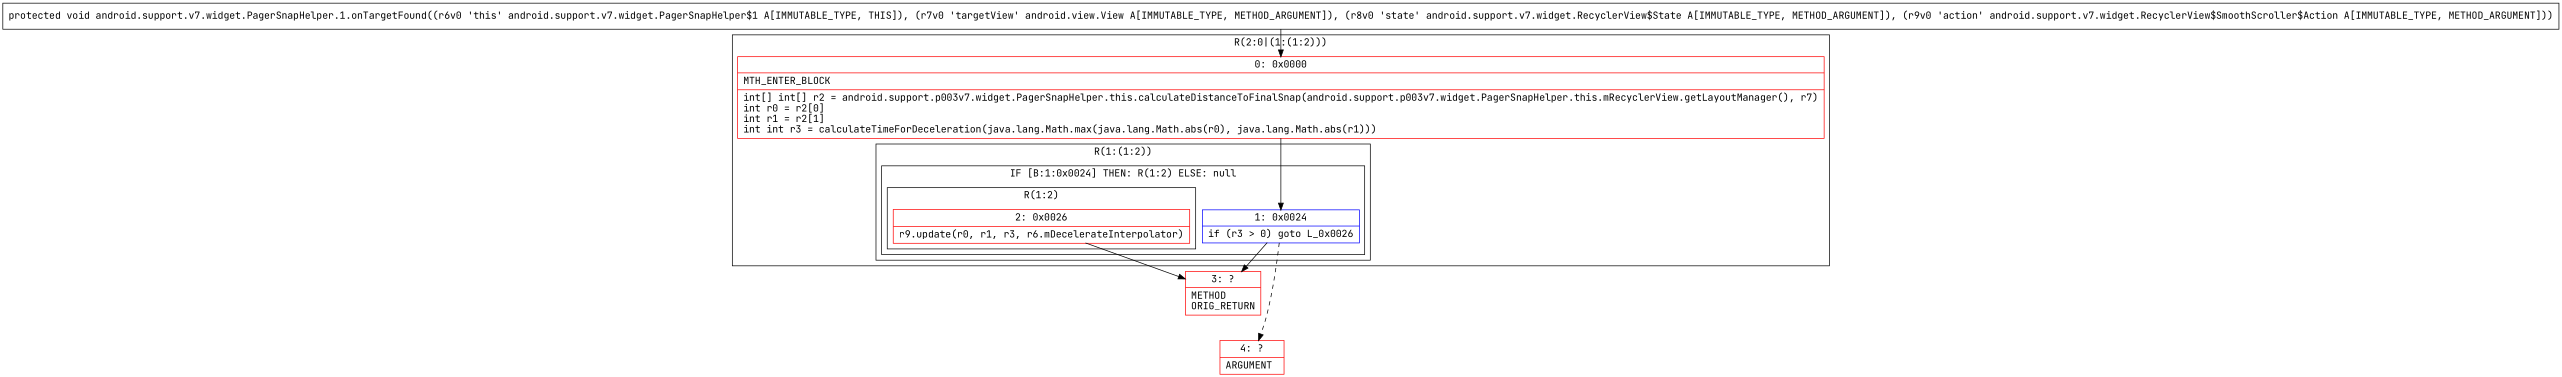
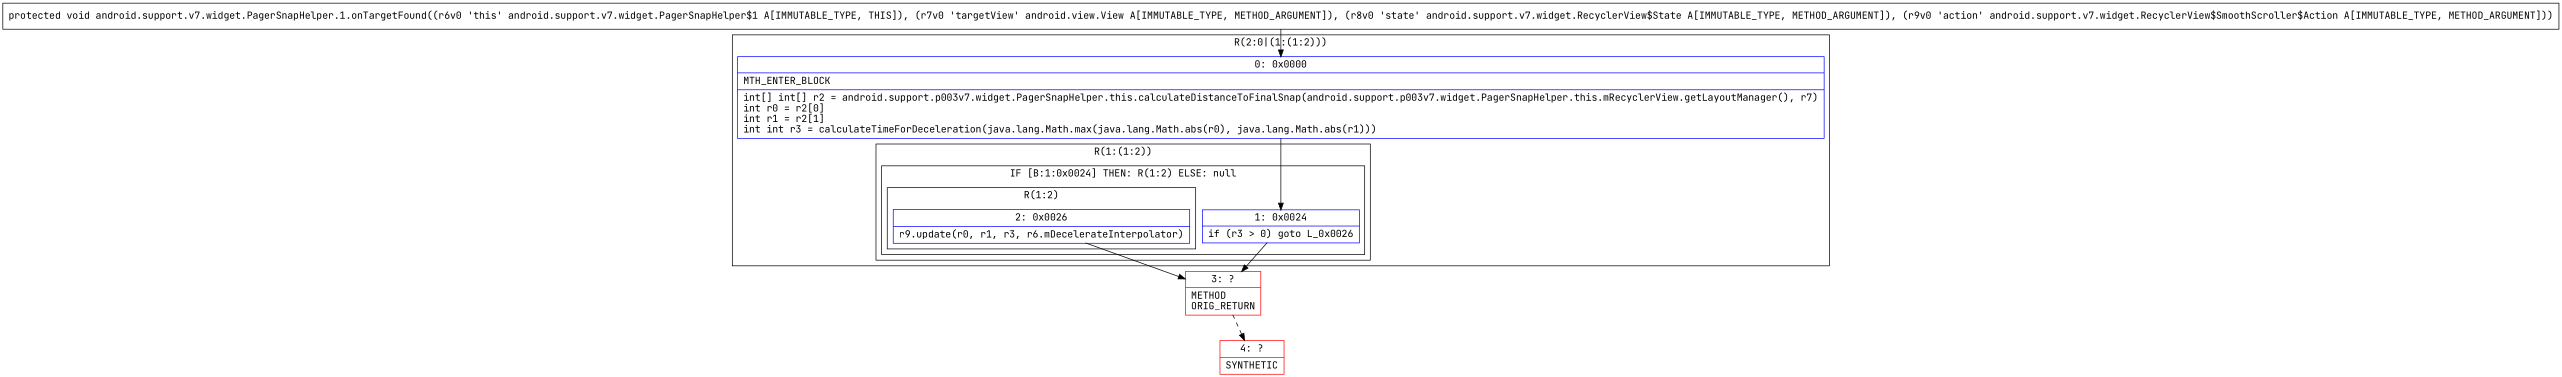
(1281, 98) -> (1281, 98)
(1041, 226) -> (1041, 226)
(1272, 289) -> (1237, 324)
(1249, 365) -> (1252, 365)
